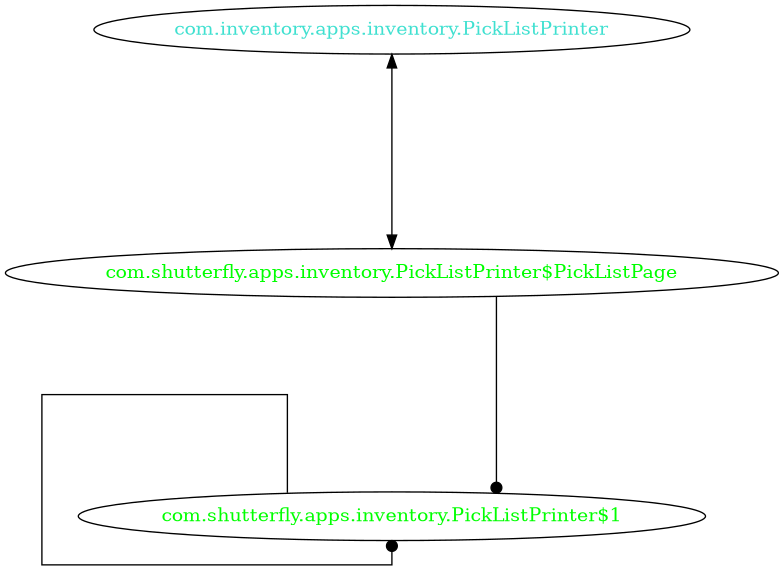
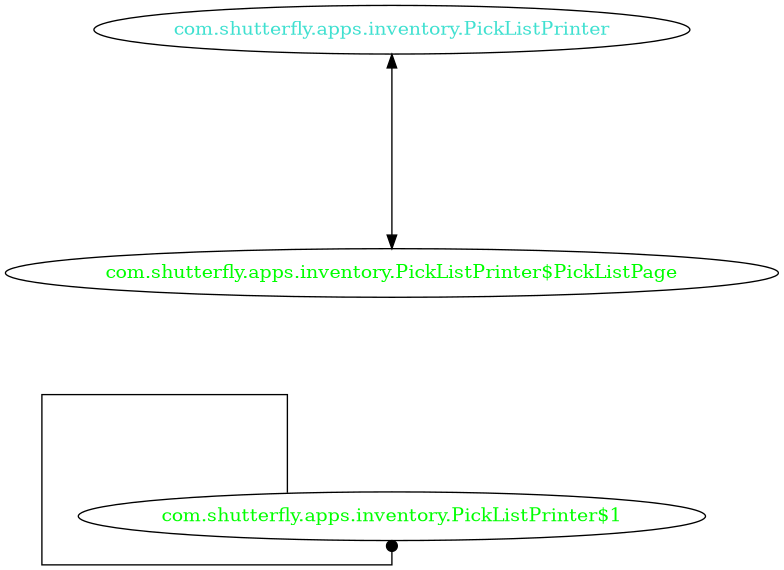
(392, 30) -> (392, 30)
(496, 390) -> none
